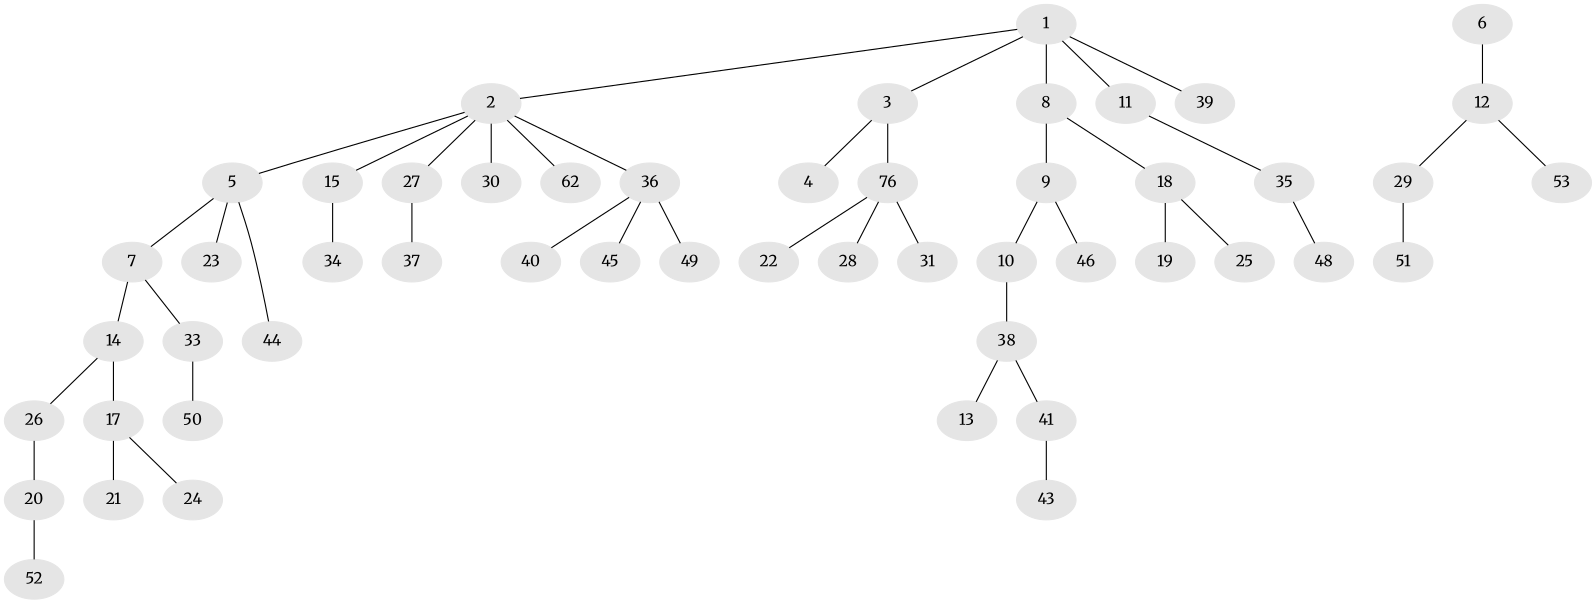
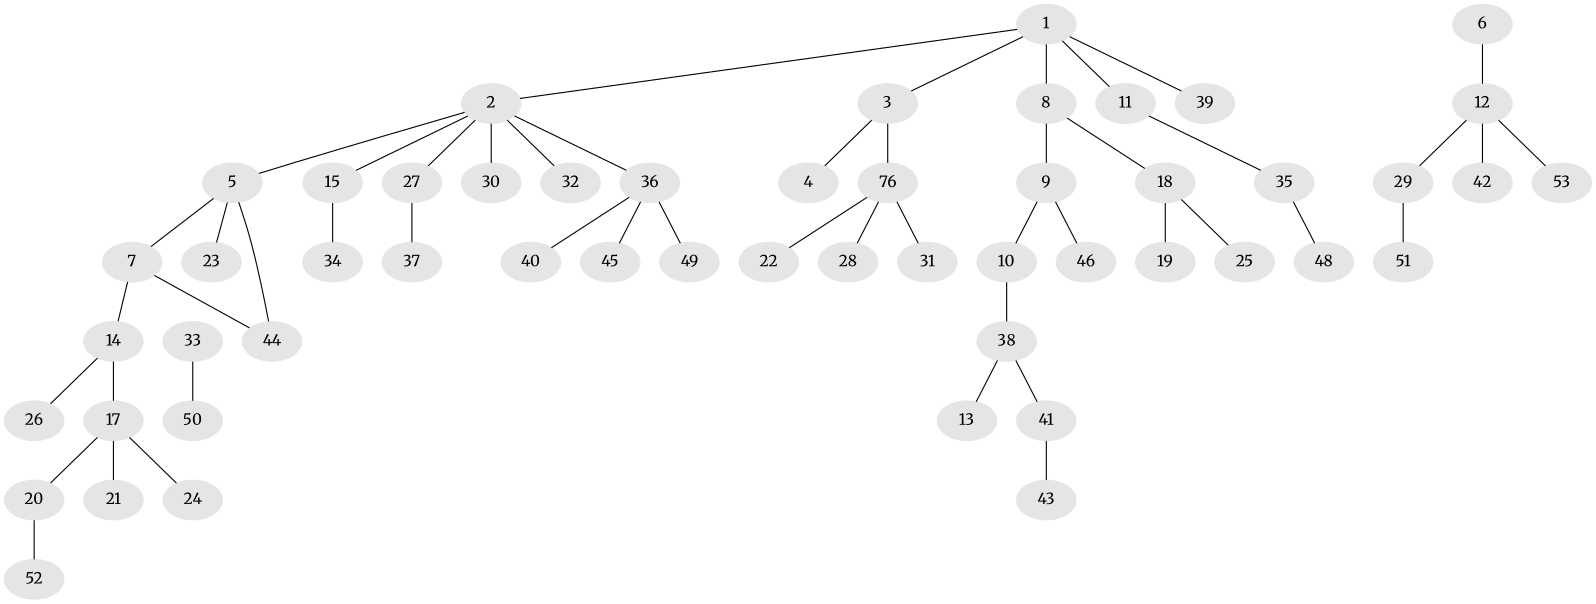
(571, 183) -> (571, 183)
none -> (1482, 183)
(162, 302) -> (202, 302)
(34, 460) -> (74, 460)
